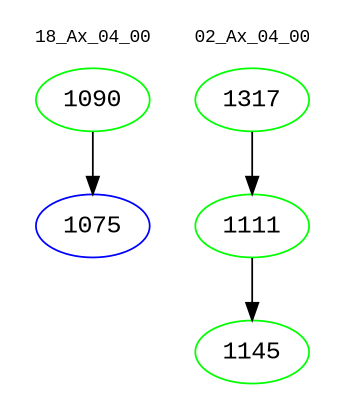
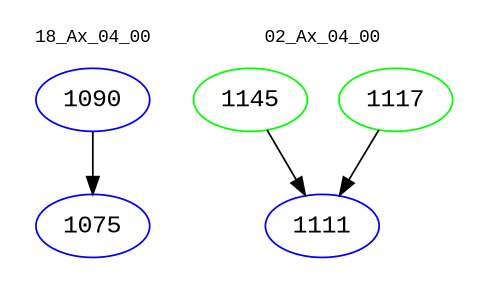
(93, 100) -> (93, 100)
(252, 100) -> (396, 100)
(252, 226) -> (322, 226)
(252, 280) -> (282, 155)
